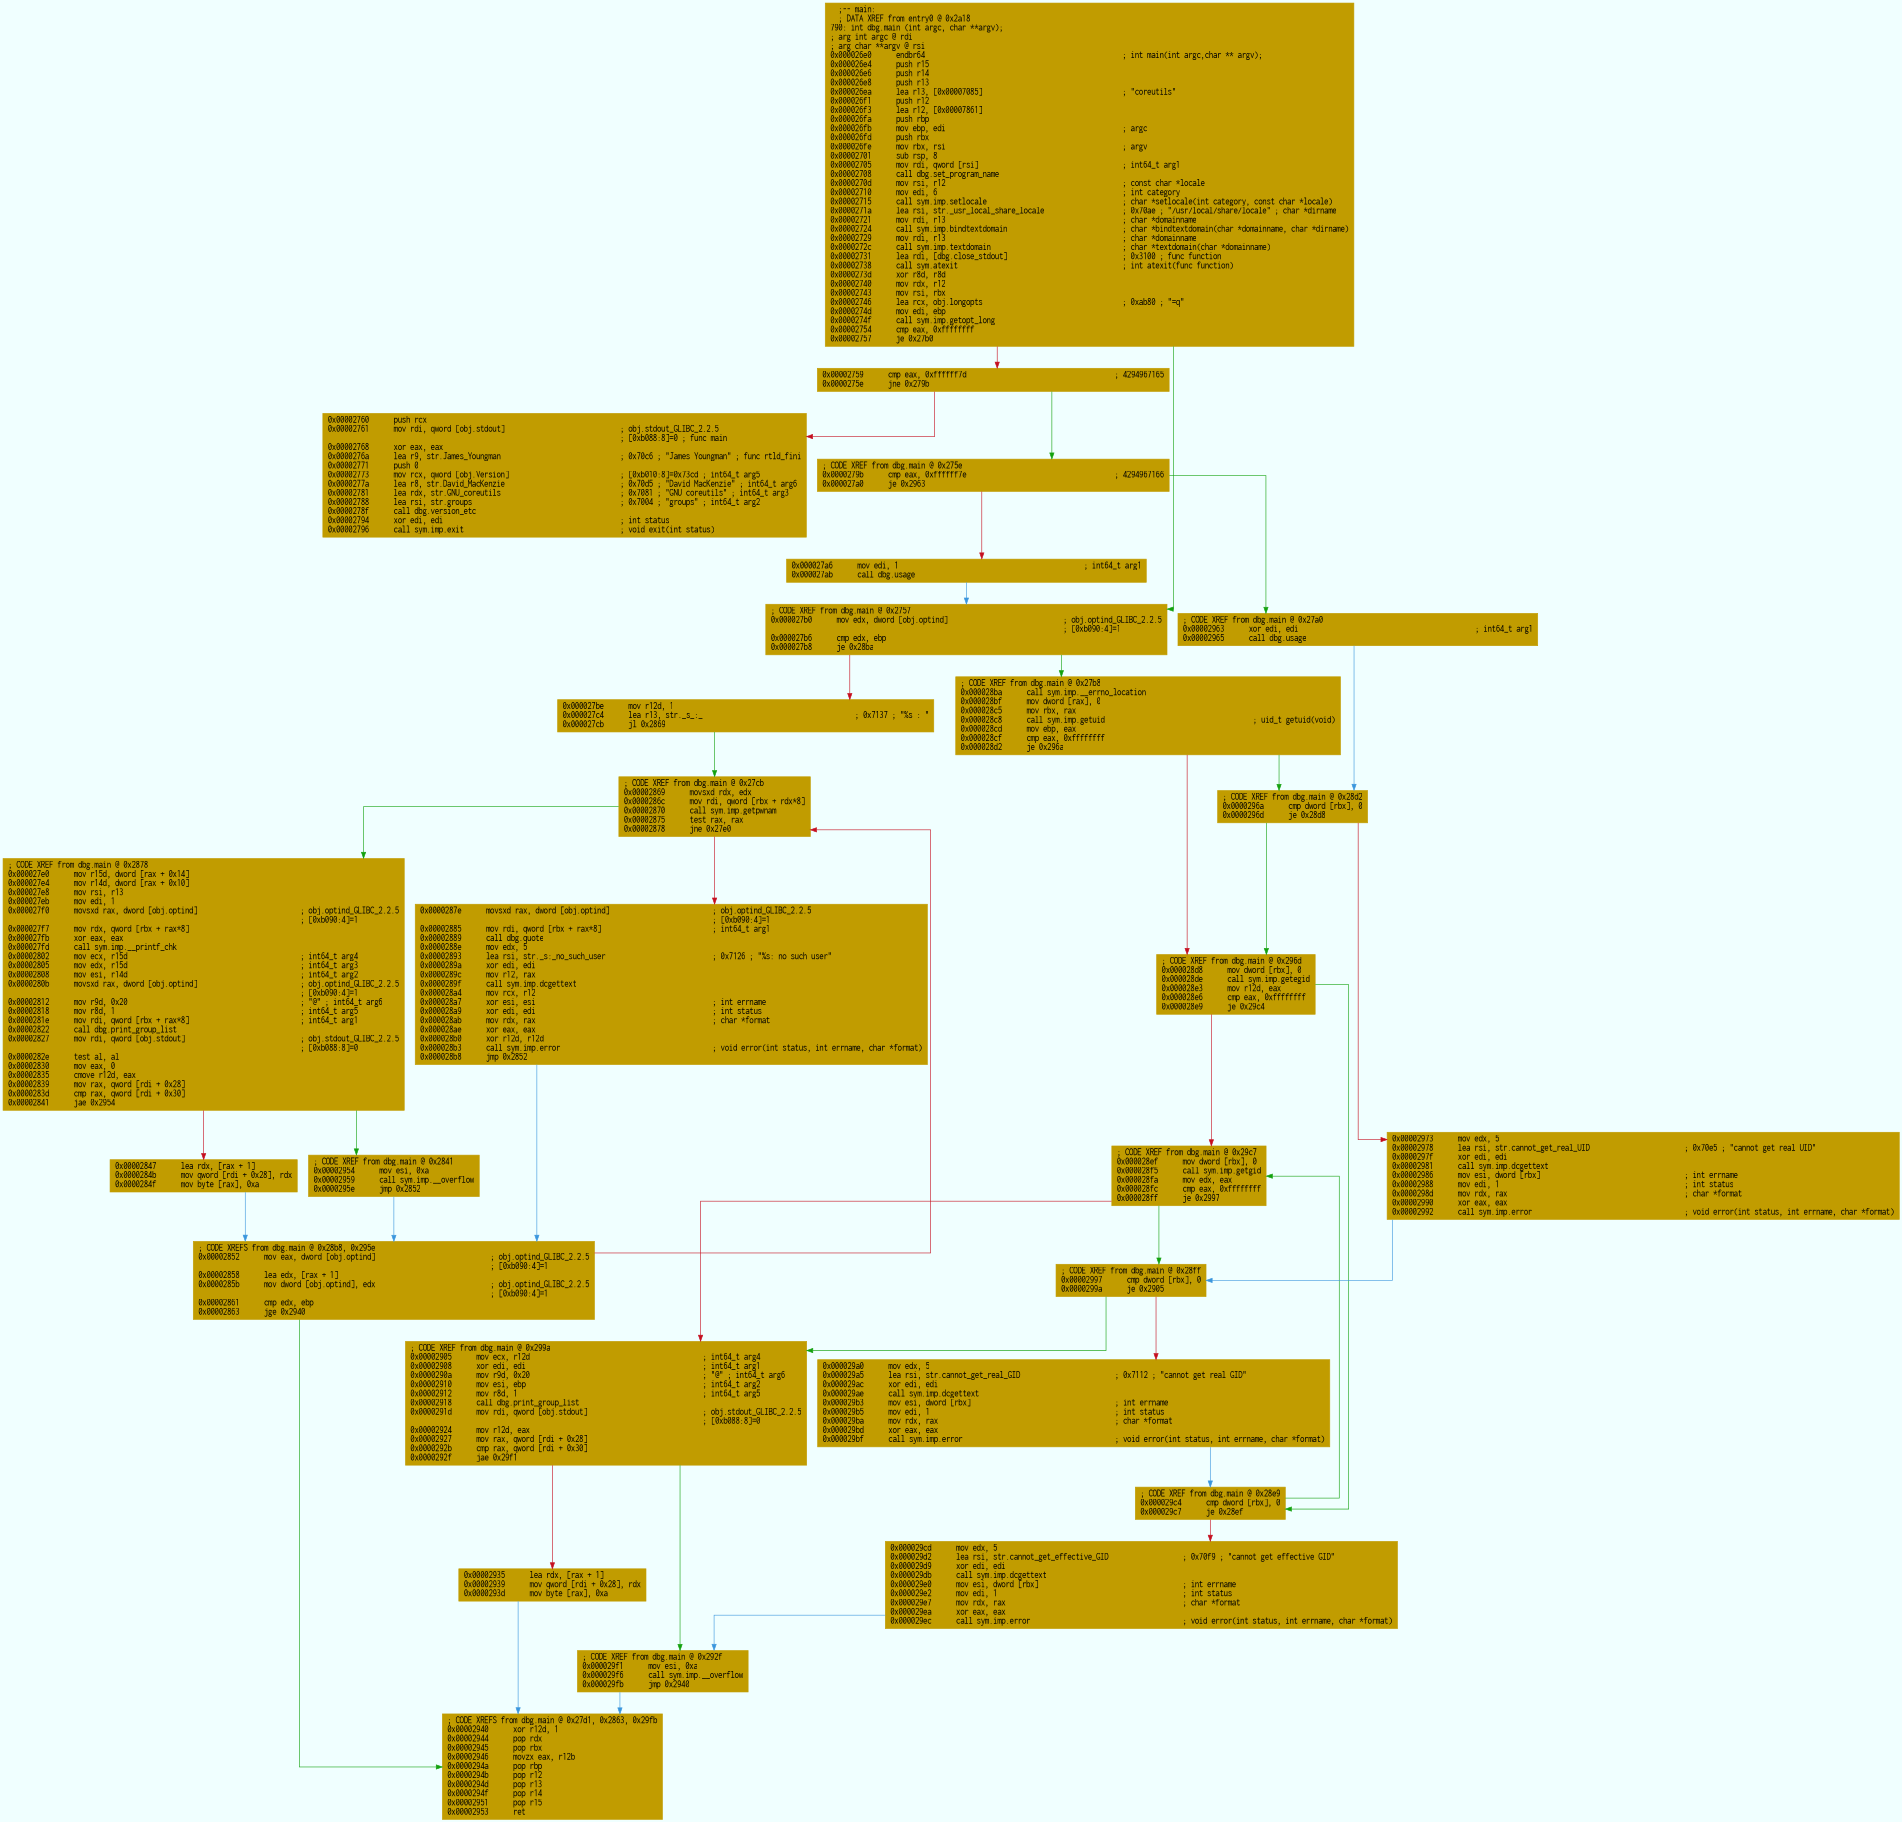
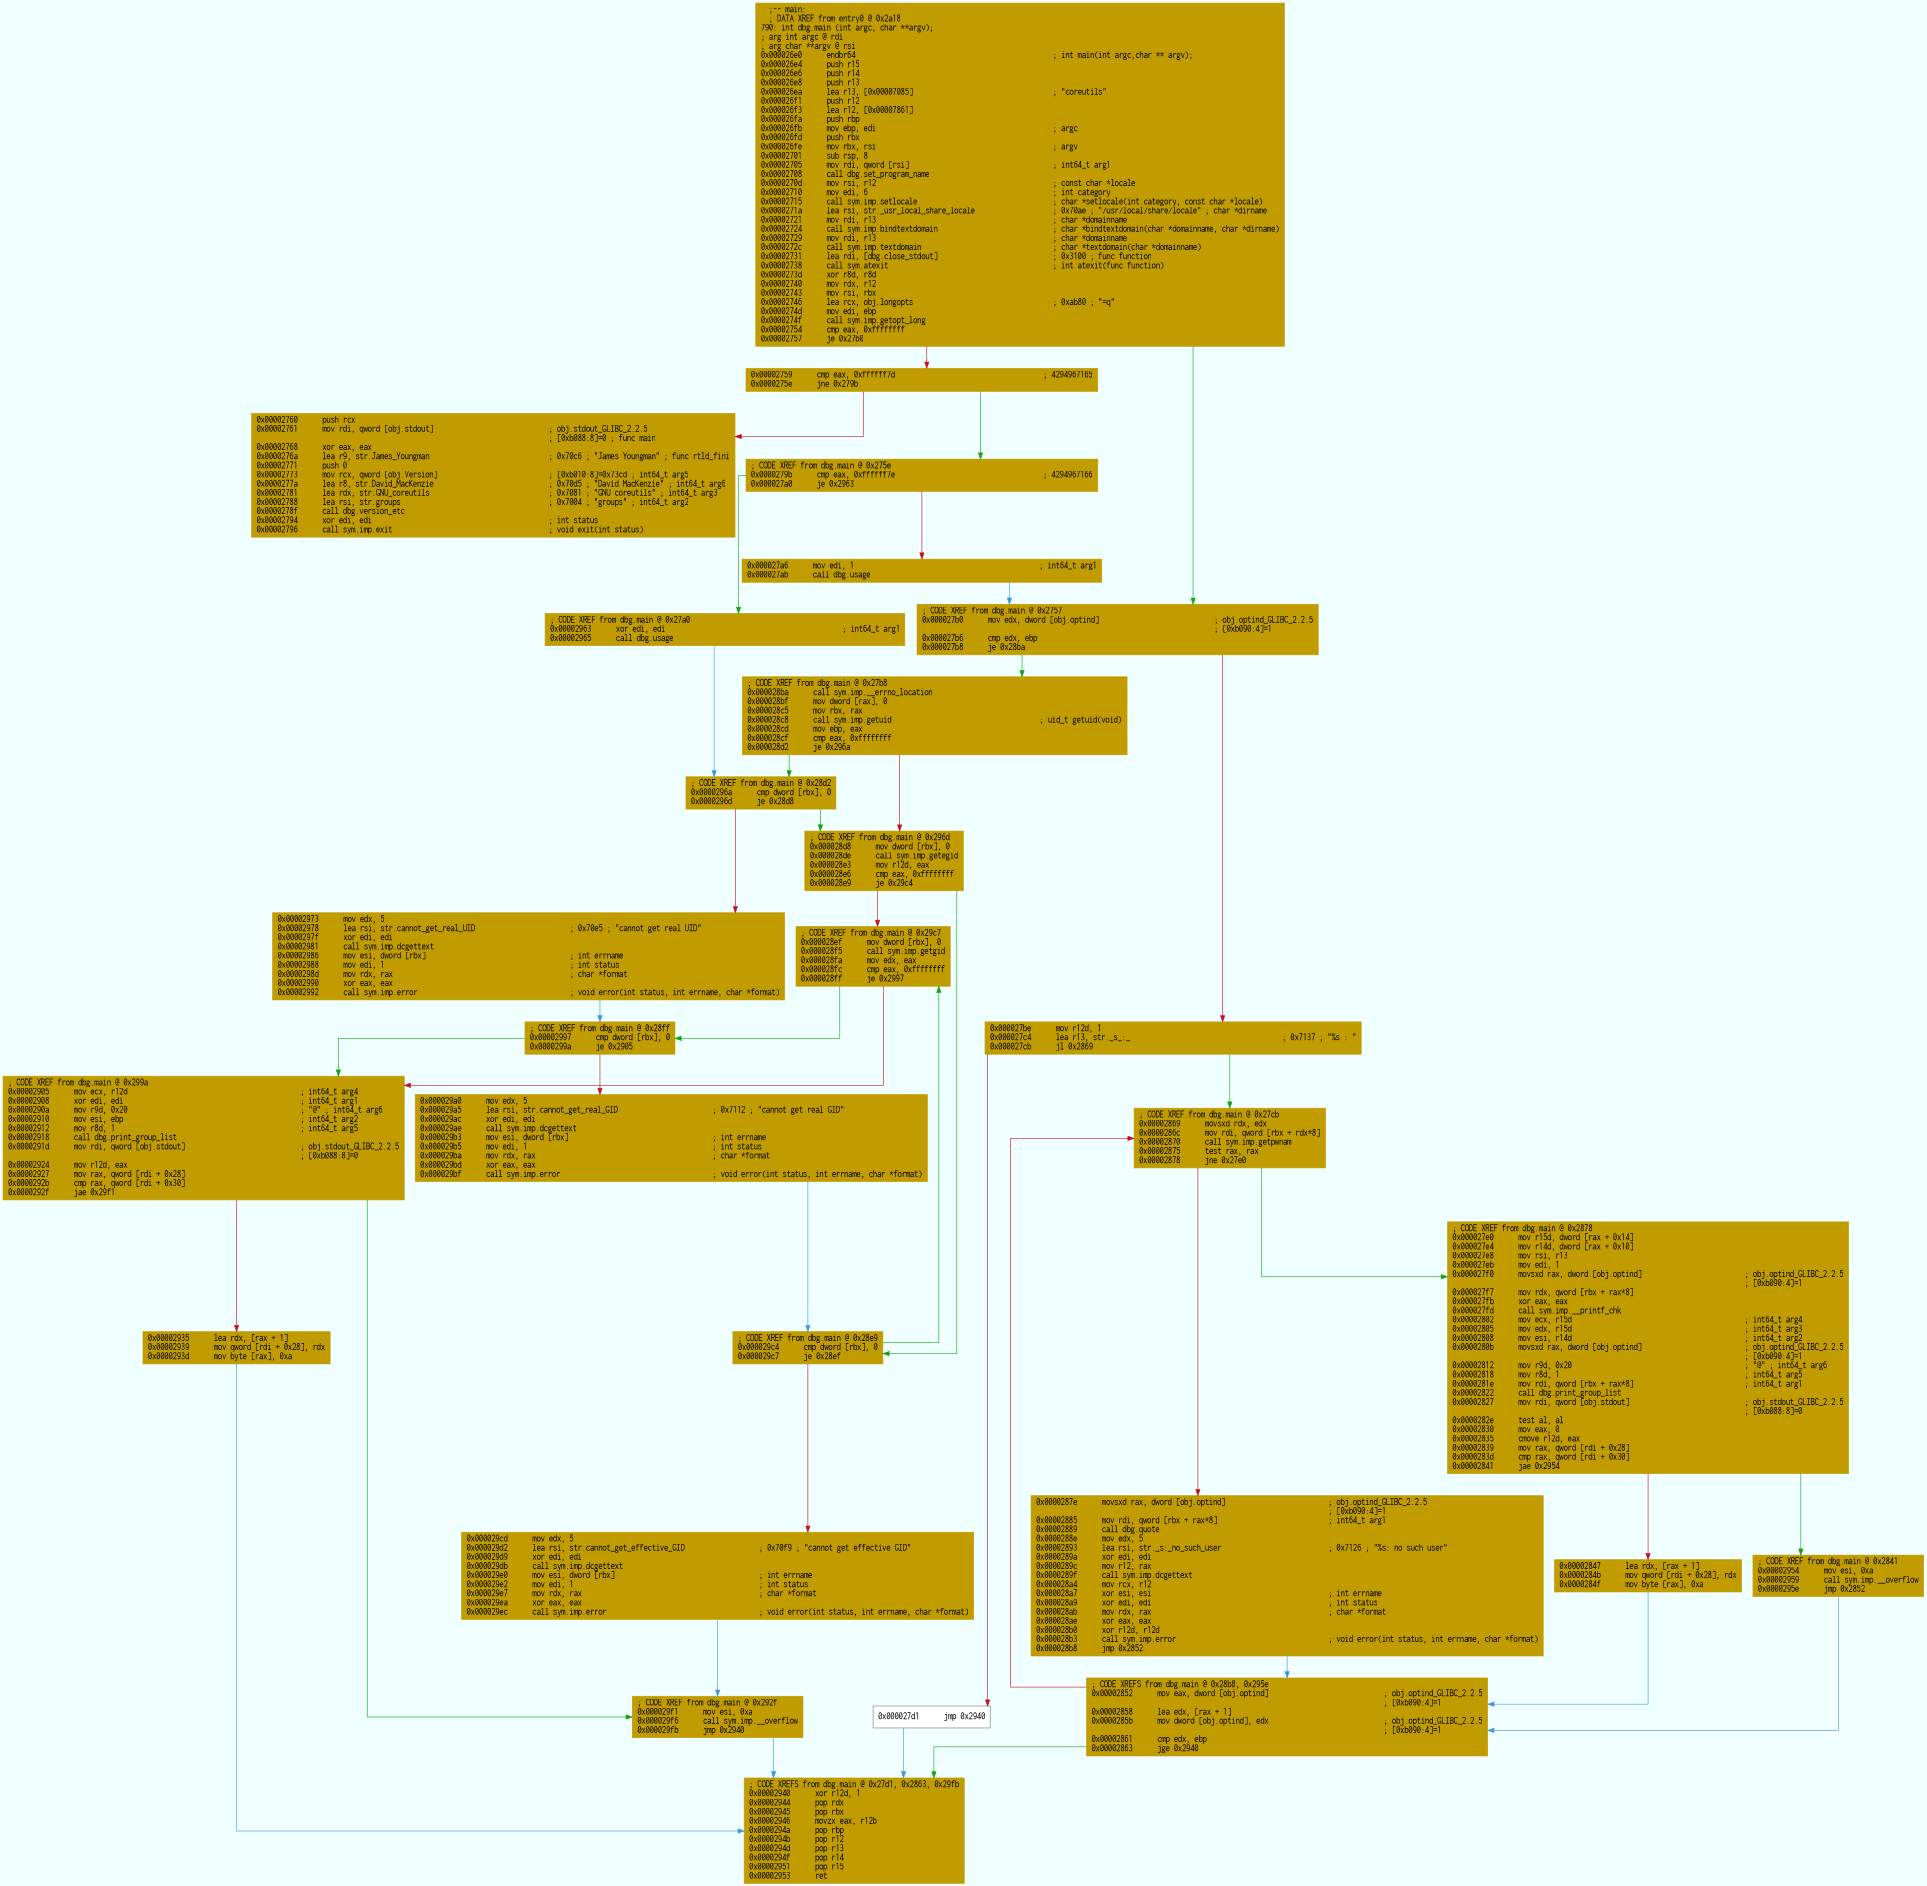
none -> (932, 1717)
